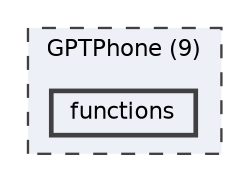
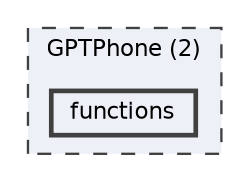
(125, 50) -> (125, 50)
